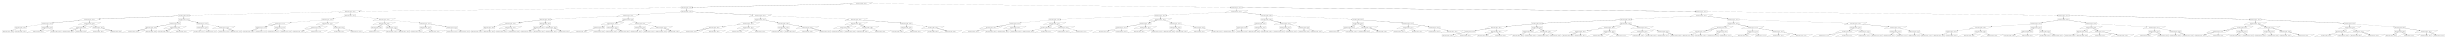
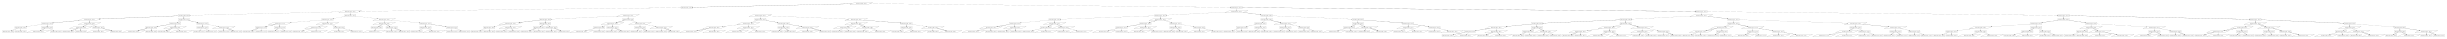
(687, 12) -> none
